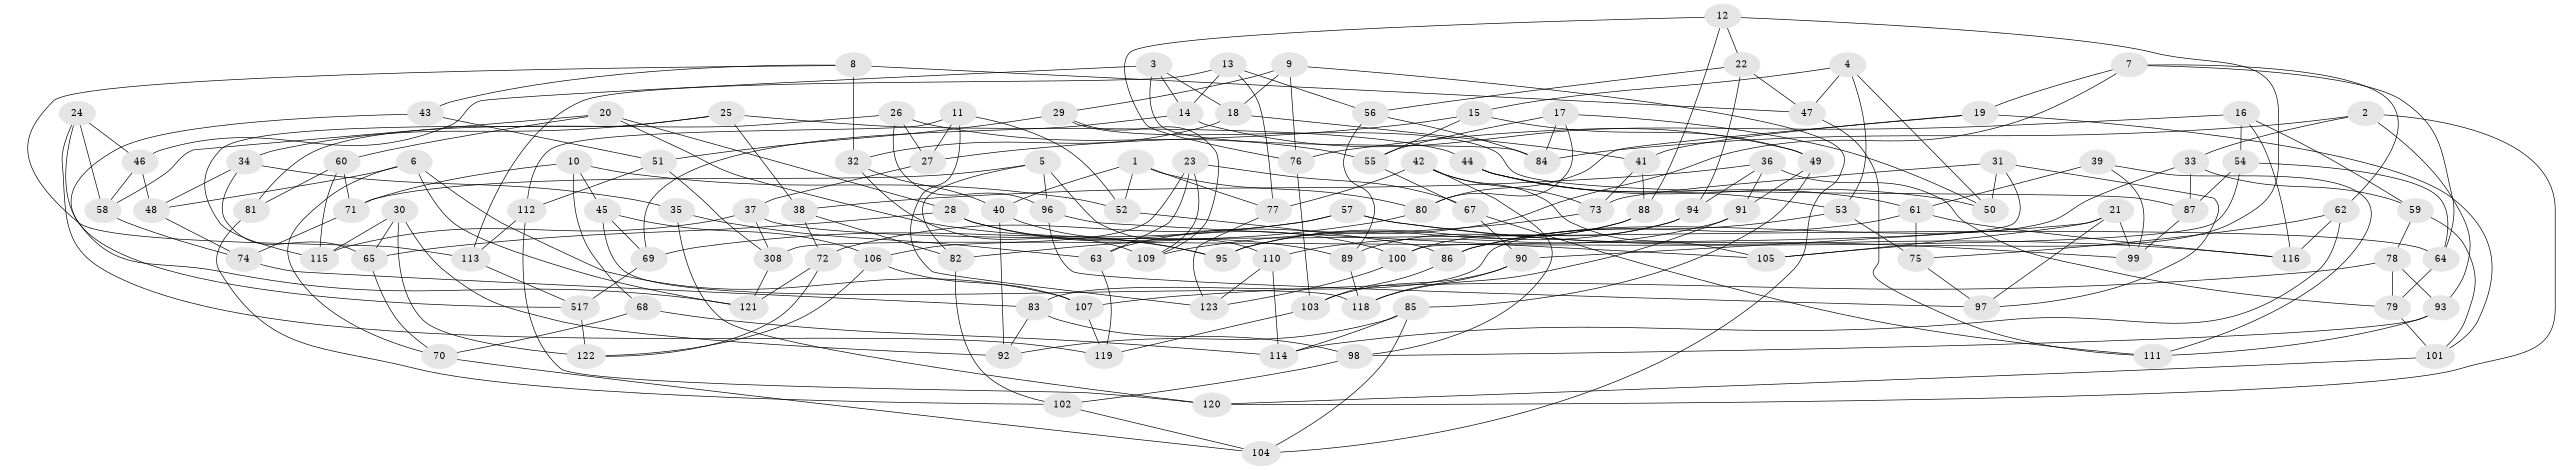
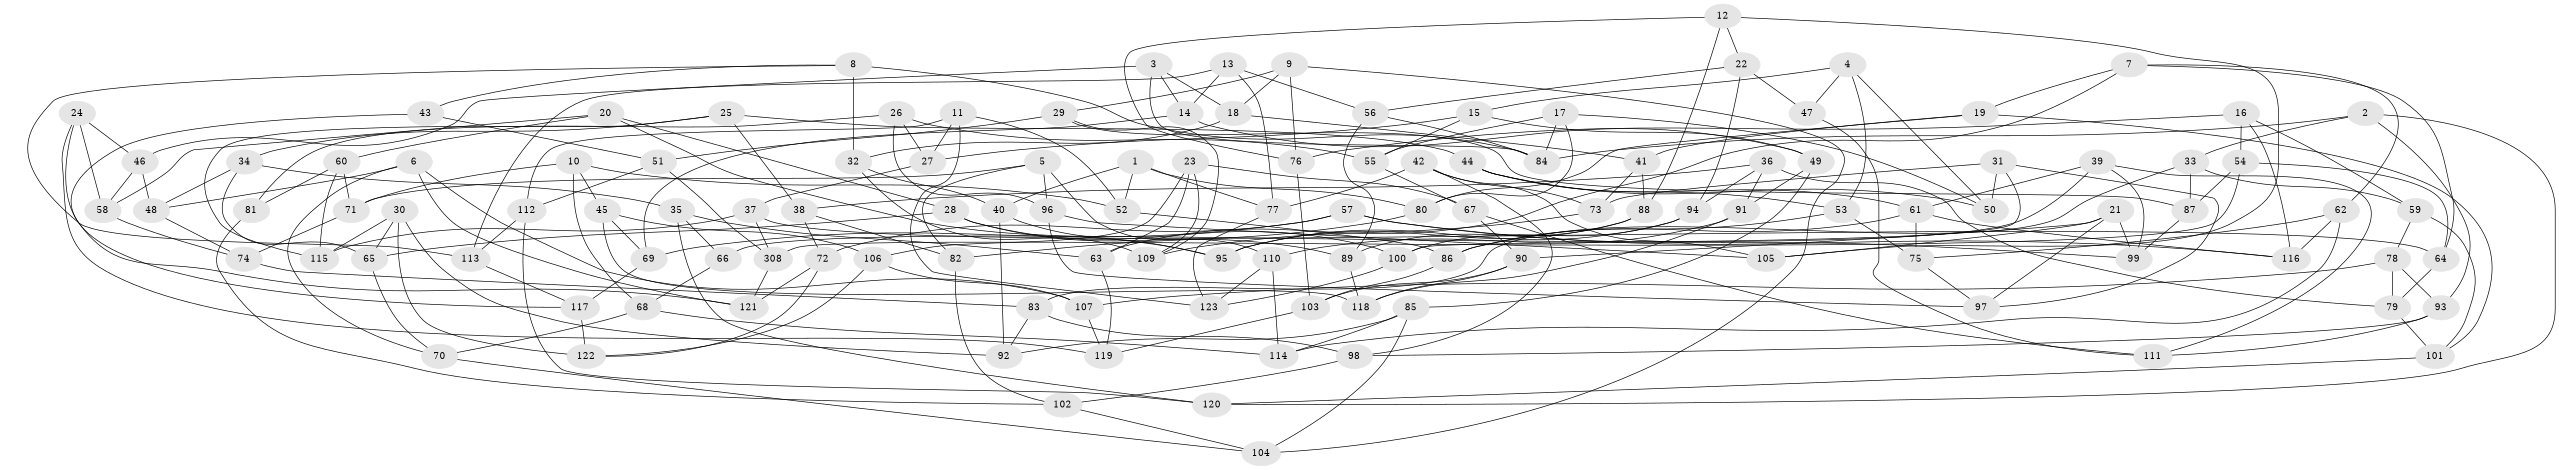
(1330, 89) -> (1116, 114)
none -> (723, 259)
(580, 308) -> (580, 308)
